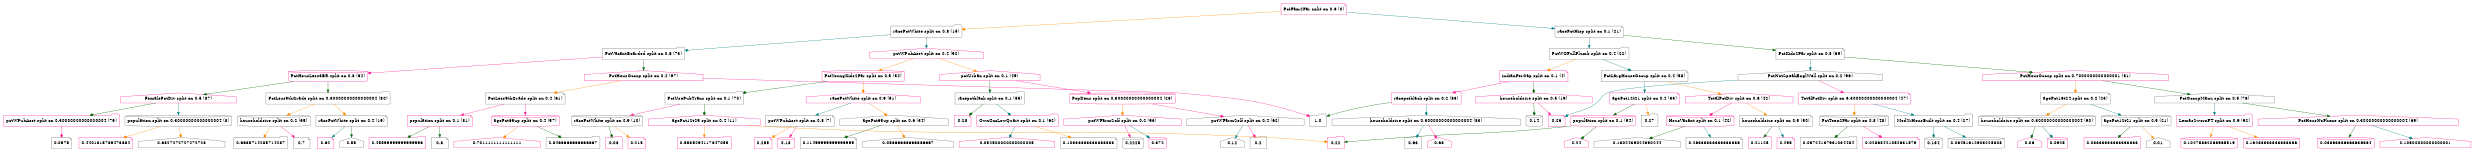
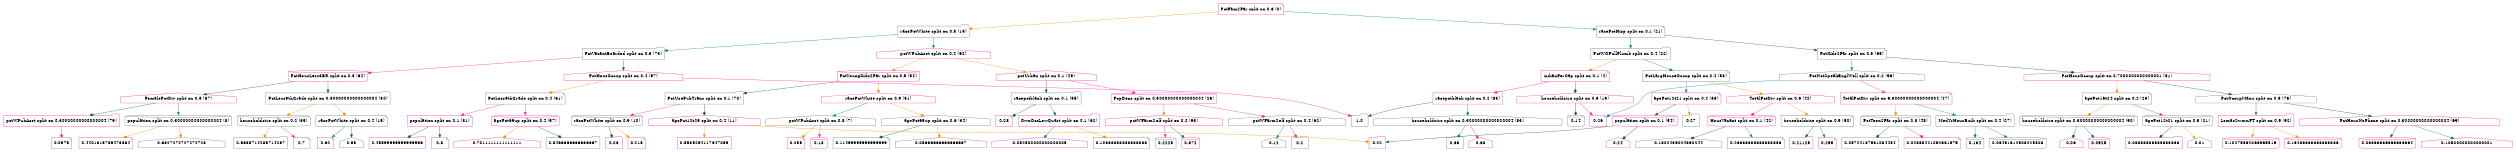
(2104, 109) -> (2146, 109)
(800, 121) -> (821, 121)
